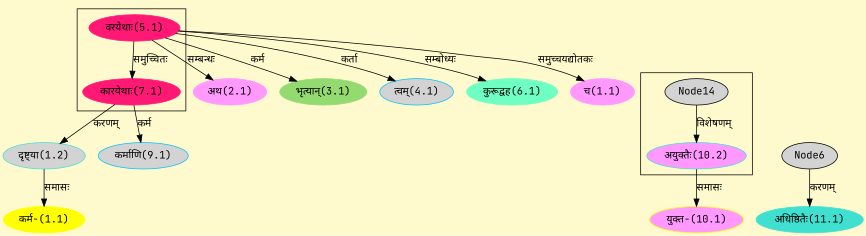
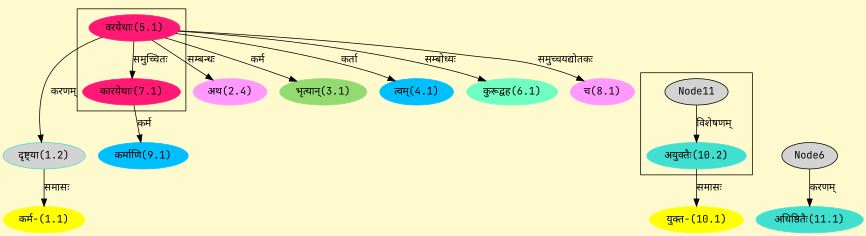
(230, 92) -> (230, 92)
(417, 92) -> (417, 92)
(602, 92) -> (602, 92)
(697, 92) -> (697, 92)
(91, 122) -> (50, 73)
(143, 156) -> (143, 156)
(697, 156) -> (697, 156)
(697, 220) -> (697, 220)
